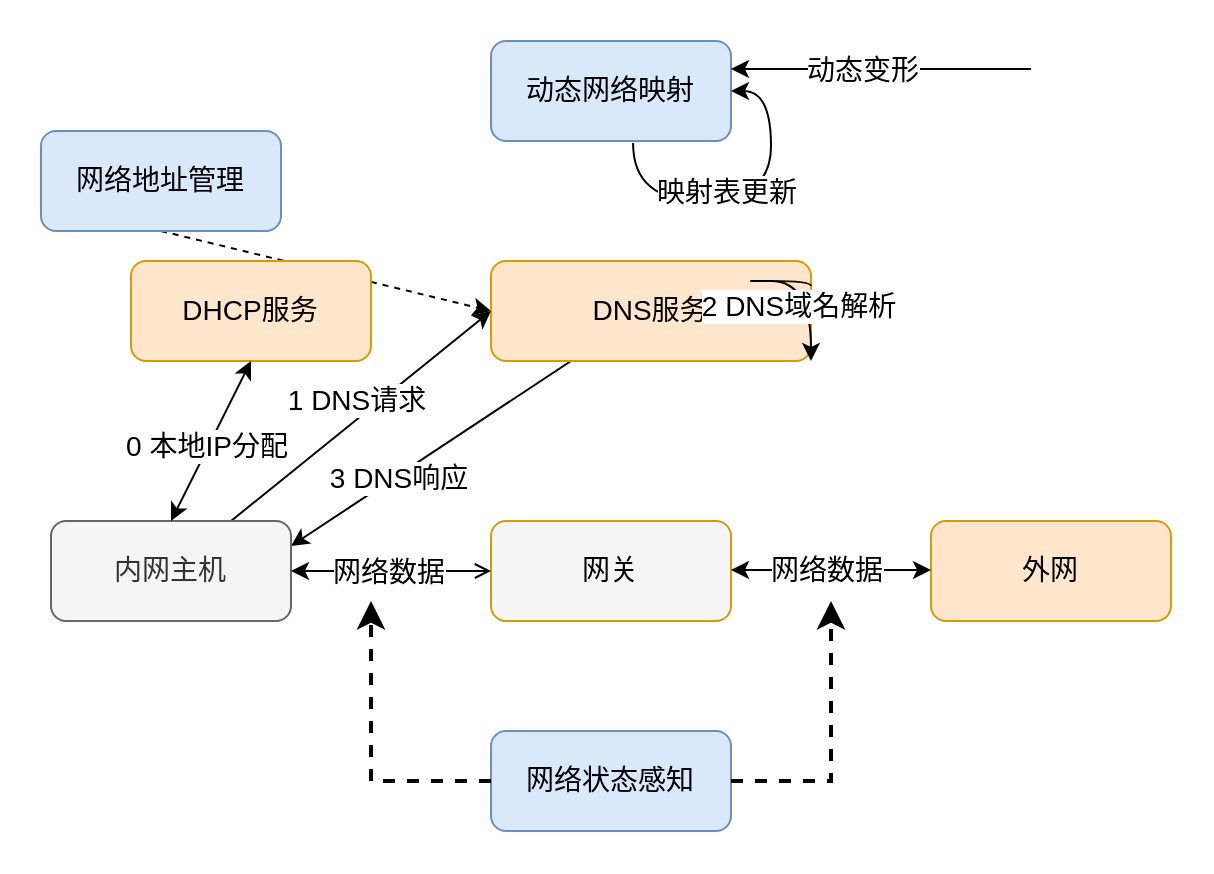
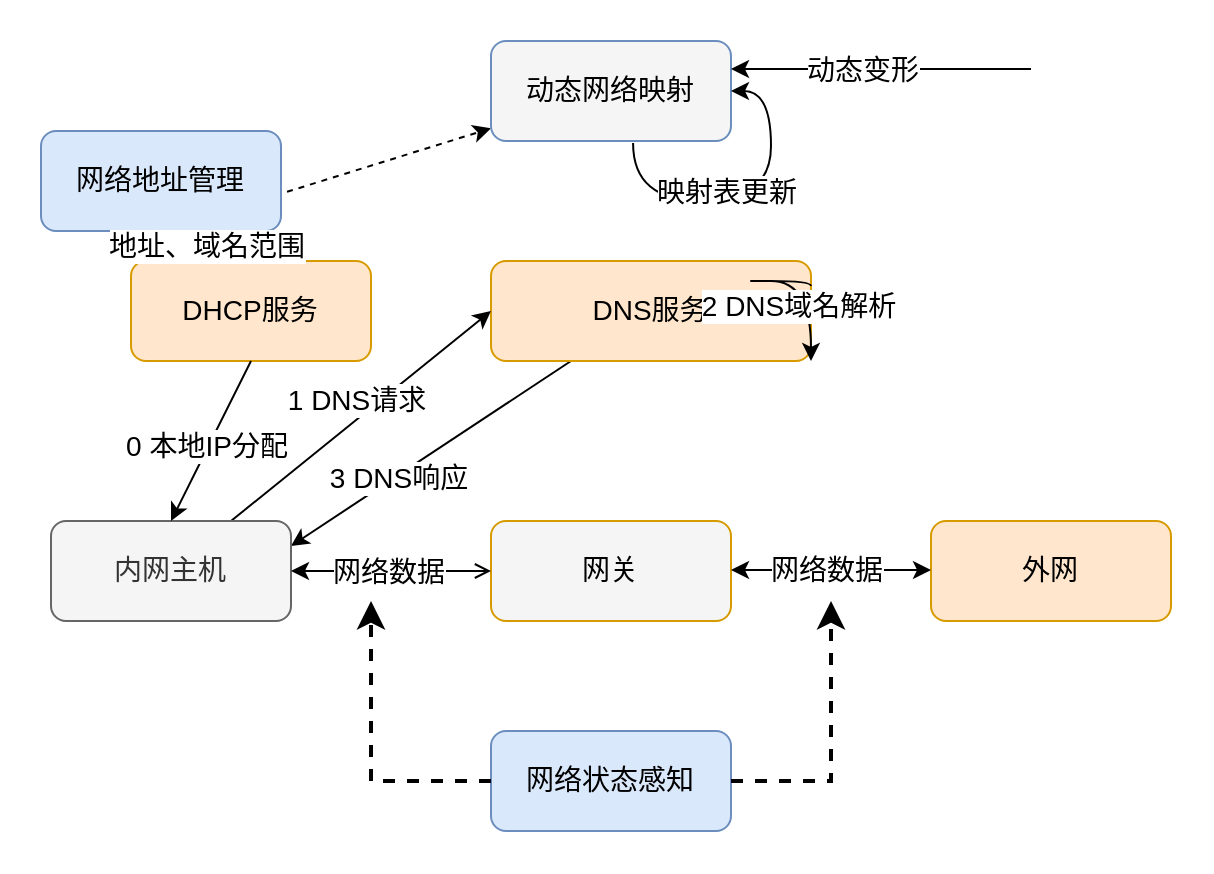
(611, 91) -> (611, 91)
none -> (216, 249)
(424, 295) -> (382, 162)
(244, 374) -> (247, 368)
